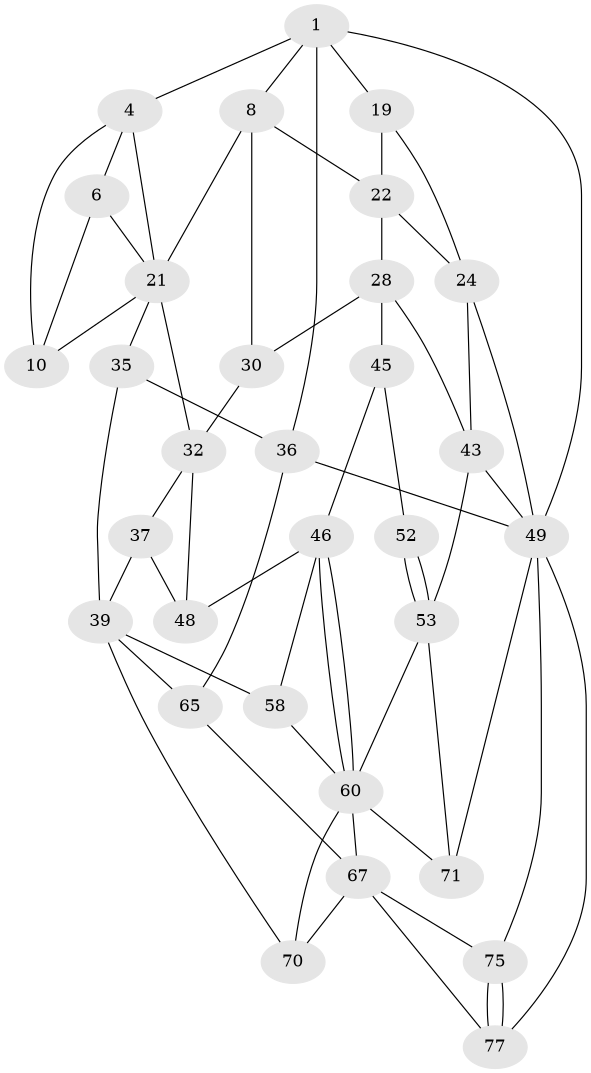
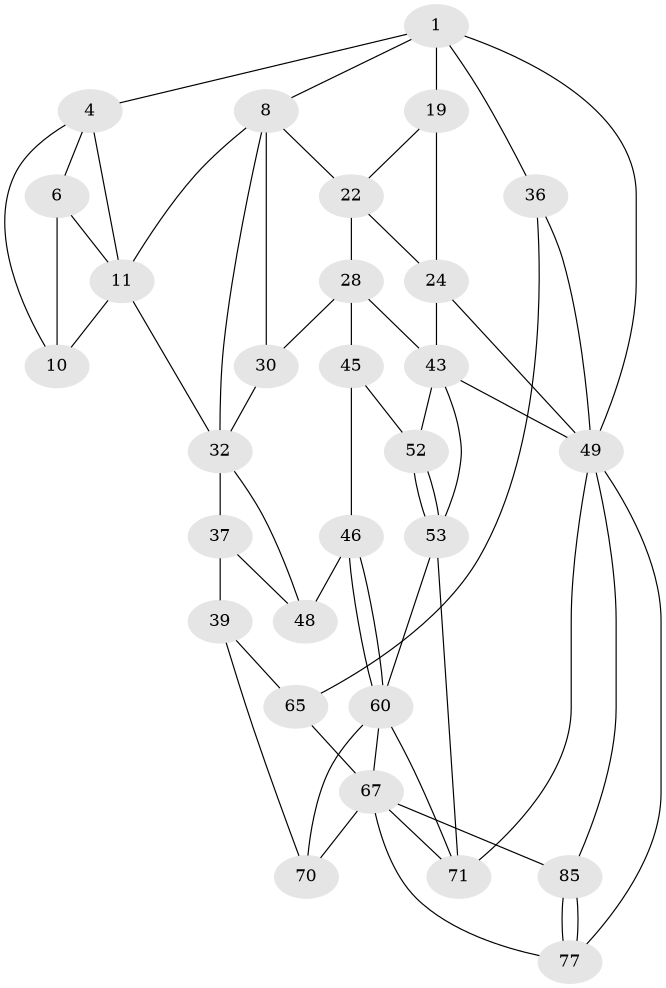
none -> (233, 280)
(157, 281) -> (122, 281)
(122, 366) -> none
none -> (426, 409)
(275, 707) -> none
none -> (415, 834)
(495, 962) -> (570, 877)
